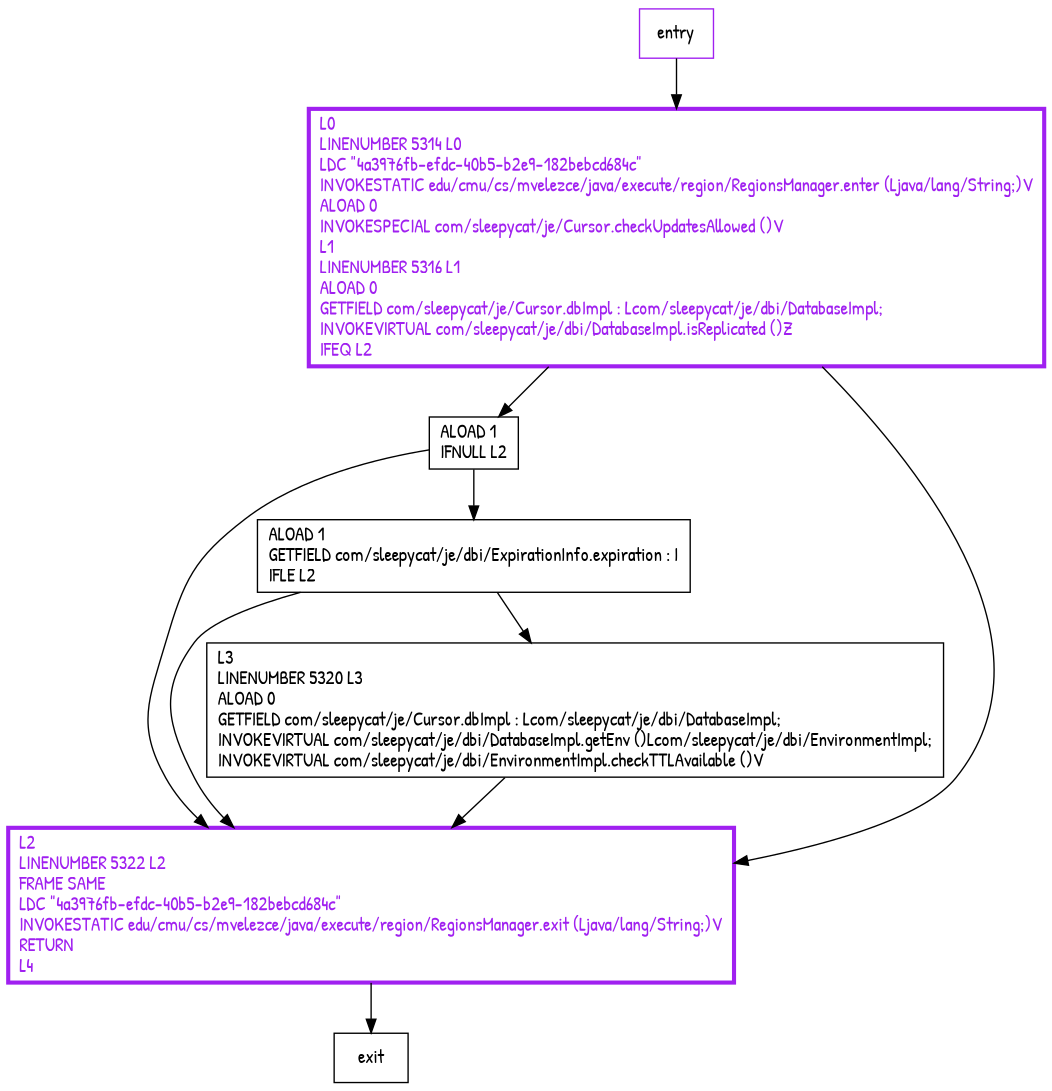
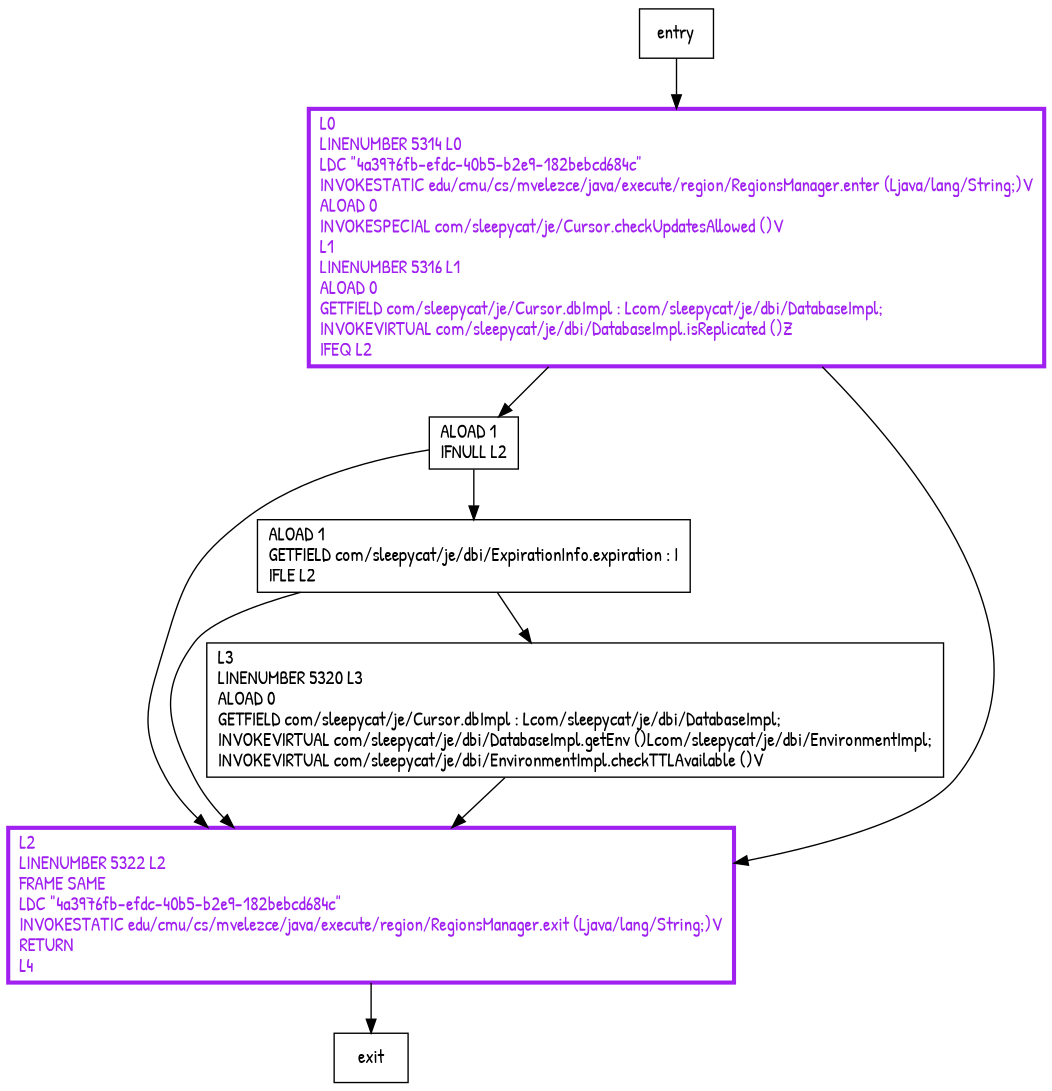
(677, 34) -> (677, 34)
